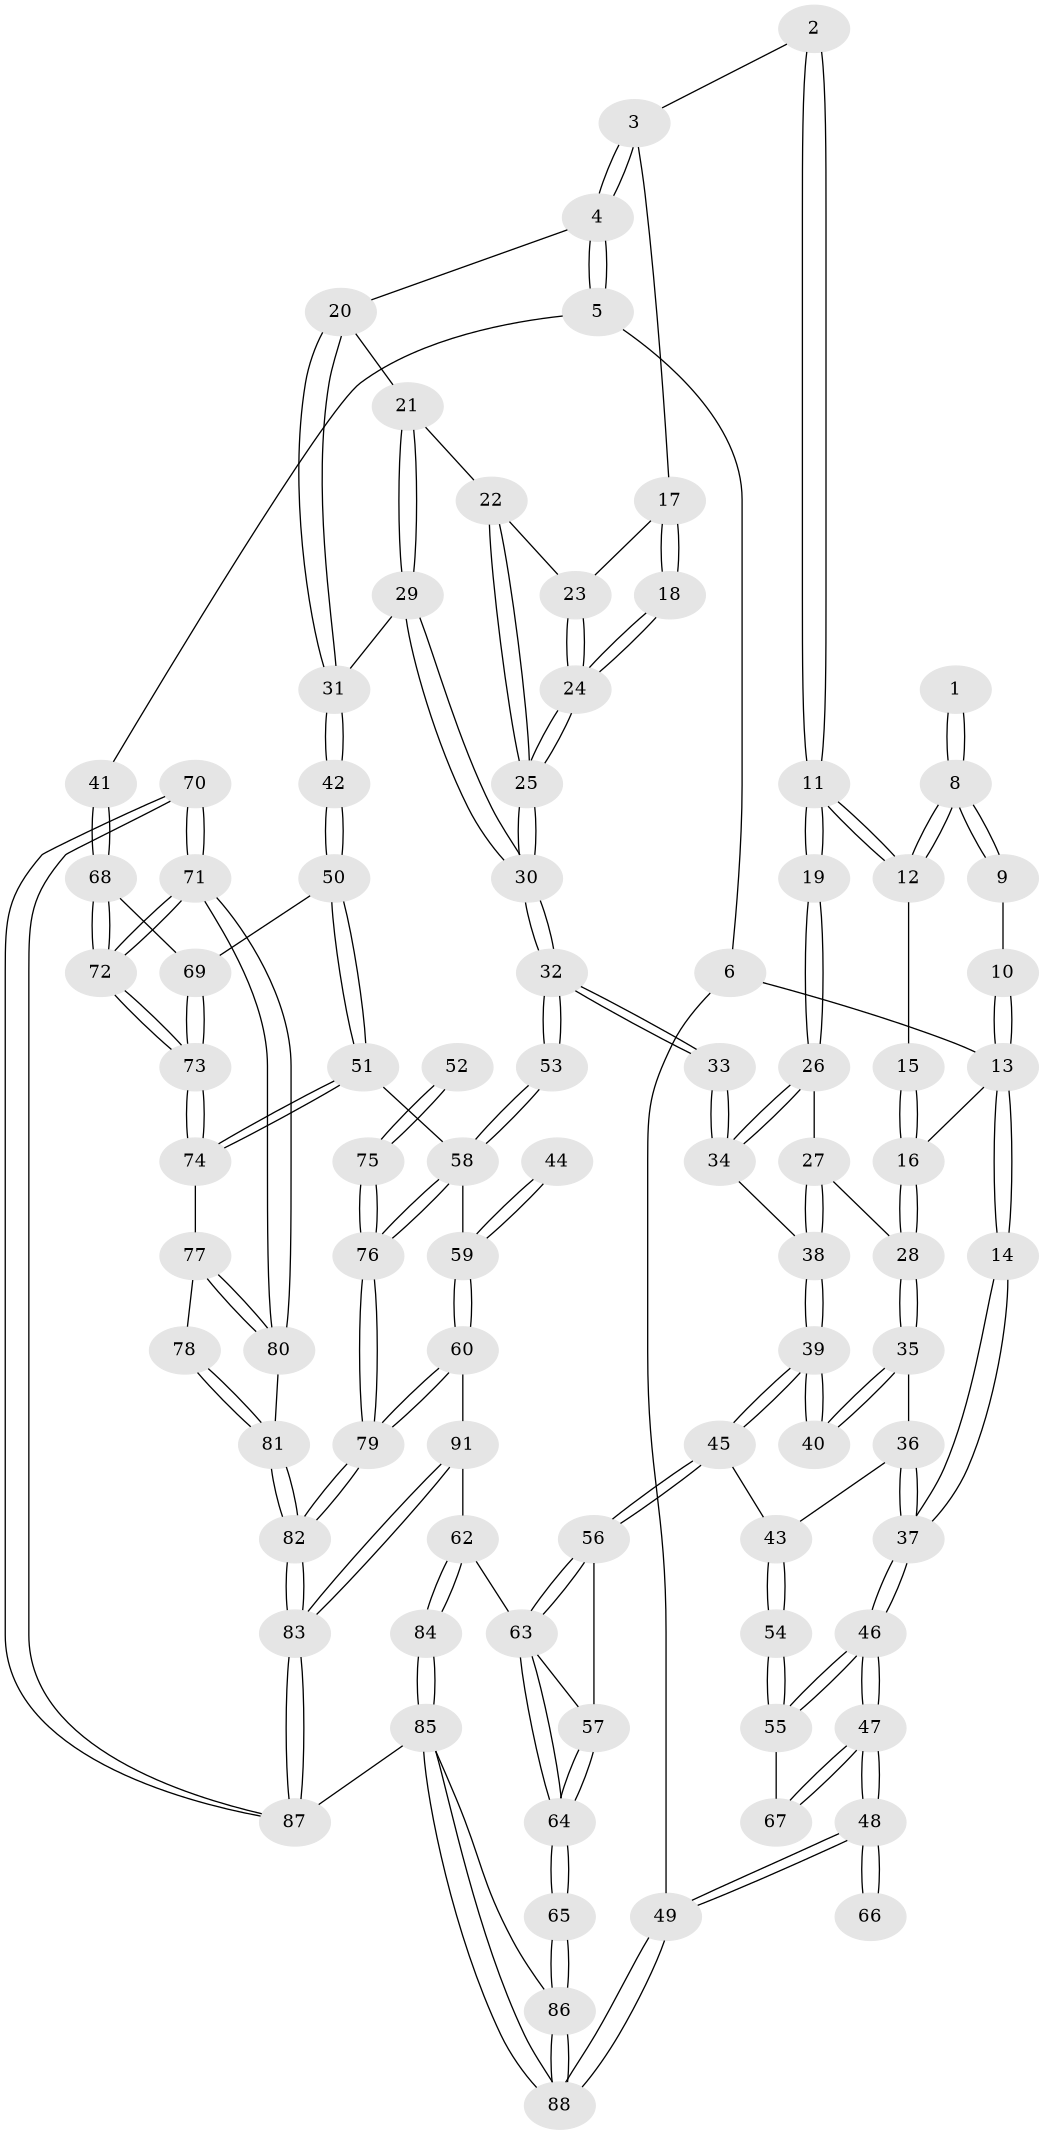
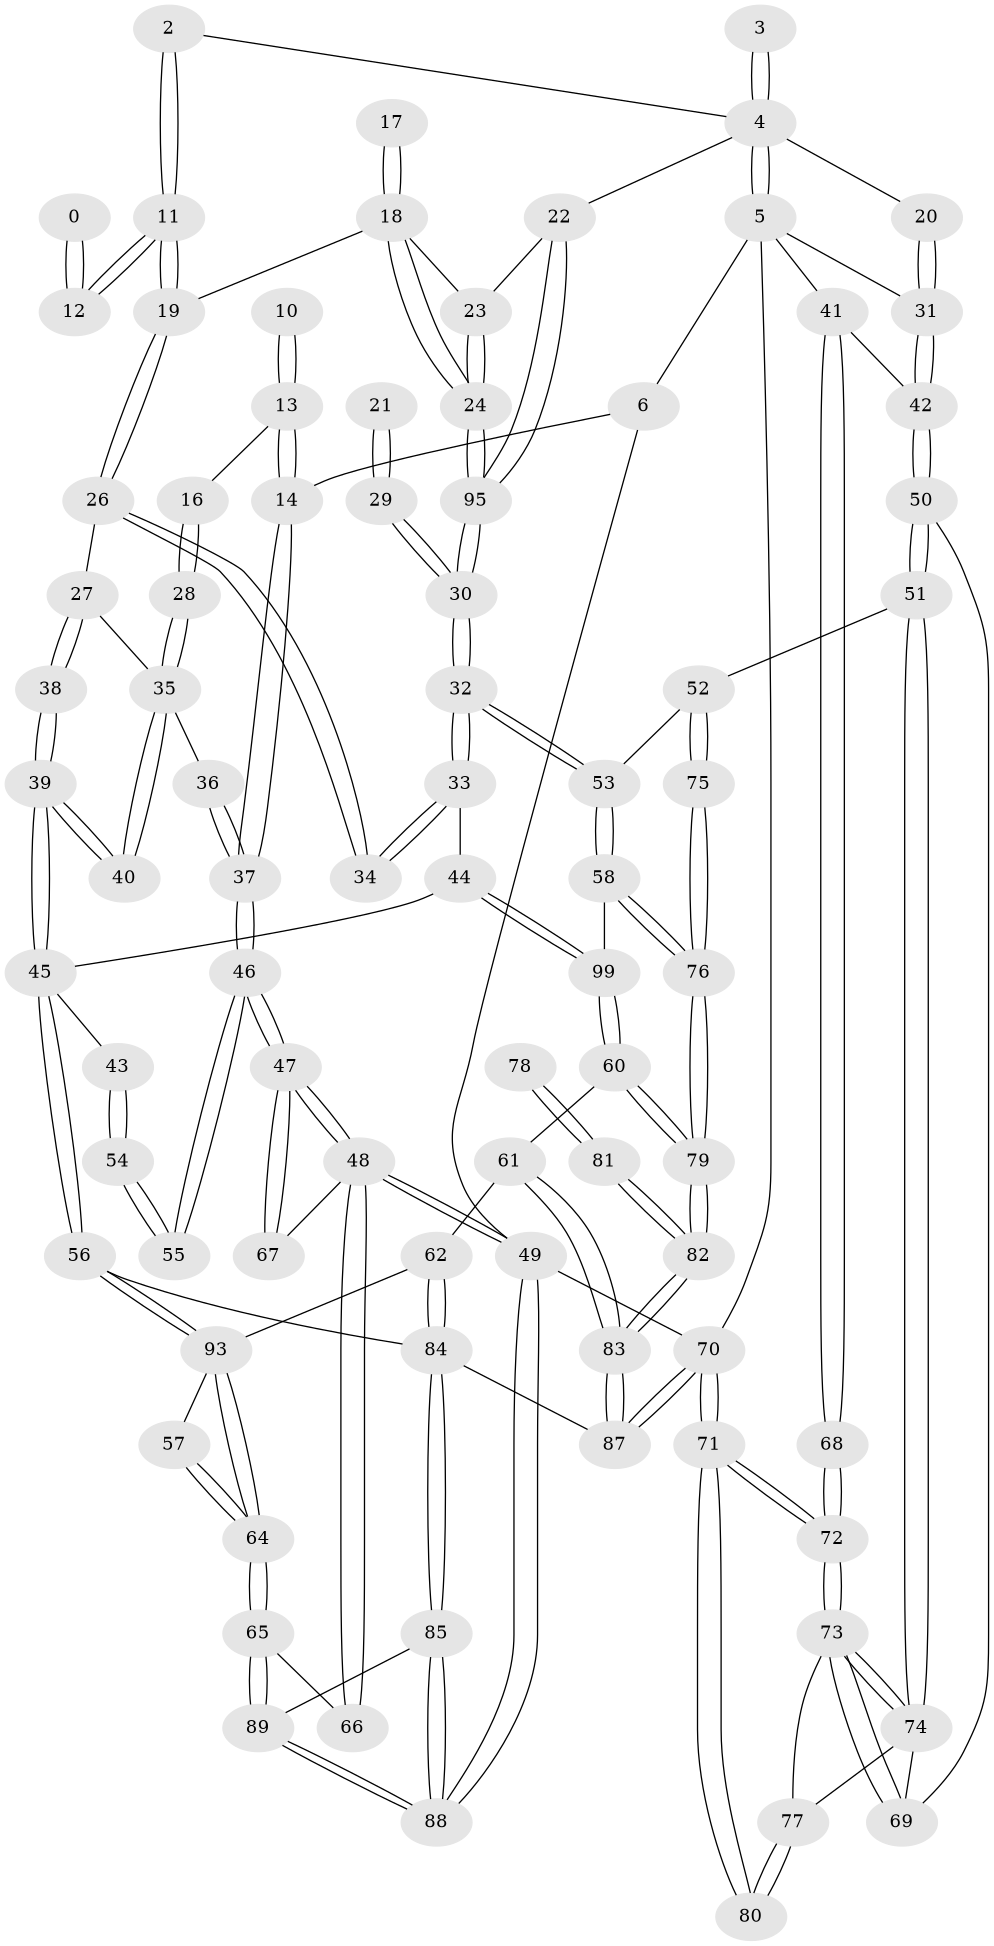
(725, 76) -> (465, 76)
none -> (280, 265)
(657, 312) -> none
(374, 359) -> none
none -> (877, 359)
(450, 454) -> (660, 170)
(623, 548) -> (434, 265)
(371, 642) -> (843, 265)
(956, 690) -> none
none -> (652, 737)
(527, 784) -> (476, 501)
(956, 784) -> (75, 218)
none -> (771, 789)
none -> (460, 831)
(1003, 878) -> none
(137, 915) -> (909, 1775)
none -> (264, 935)
(870, 1014) -> (454, 447)
(909, 1067) -> none
(401, 1104) -> (808, 642)
(767, 1209) -> none
(861, 1209) -> (124, 642)
(463, 1256) -> (604, 973)
(190, 1303) -> (798, 1725)
none -> (626, 1306)
(277, 1398) -> none
(463, 1445) -> (510, 1162)
(843, 1492) -> none
(522, 1634) -> (216, 1350)
(594, 1634) -> (253, 1315)
none -> (305, 1681)
(361, 1775) -> (526, 1398)
(776, 1775) -> (314, 1209)
(560, 2011) -> (258, 1728)
